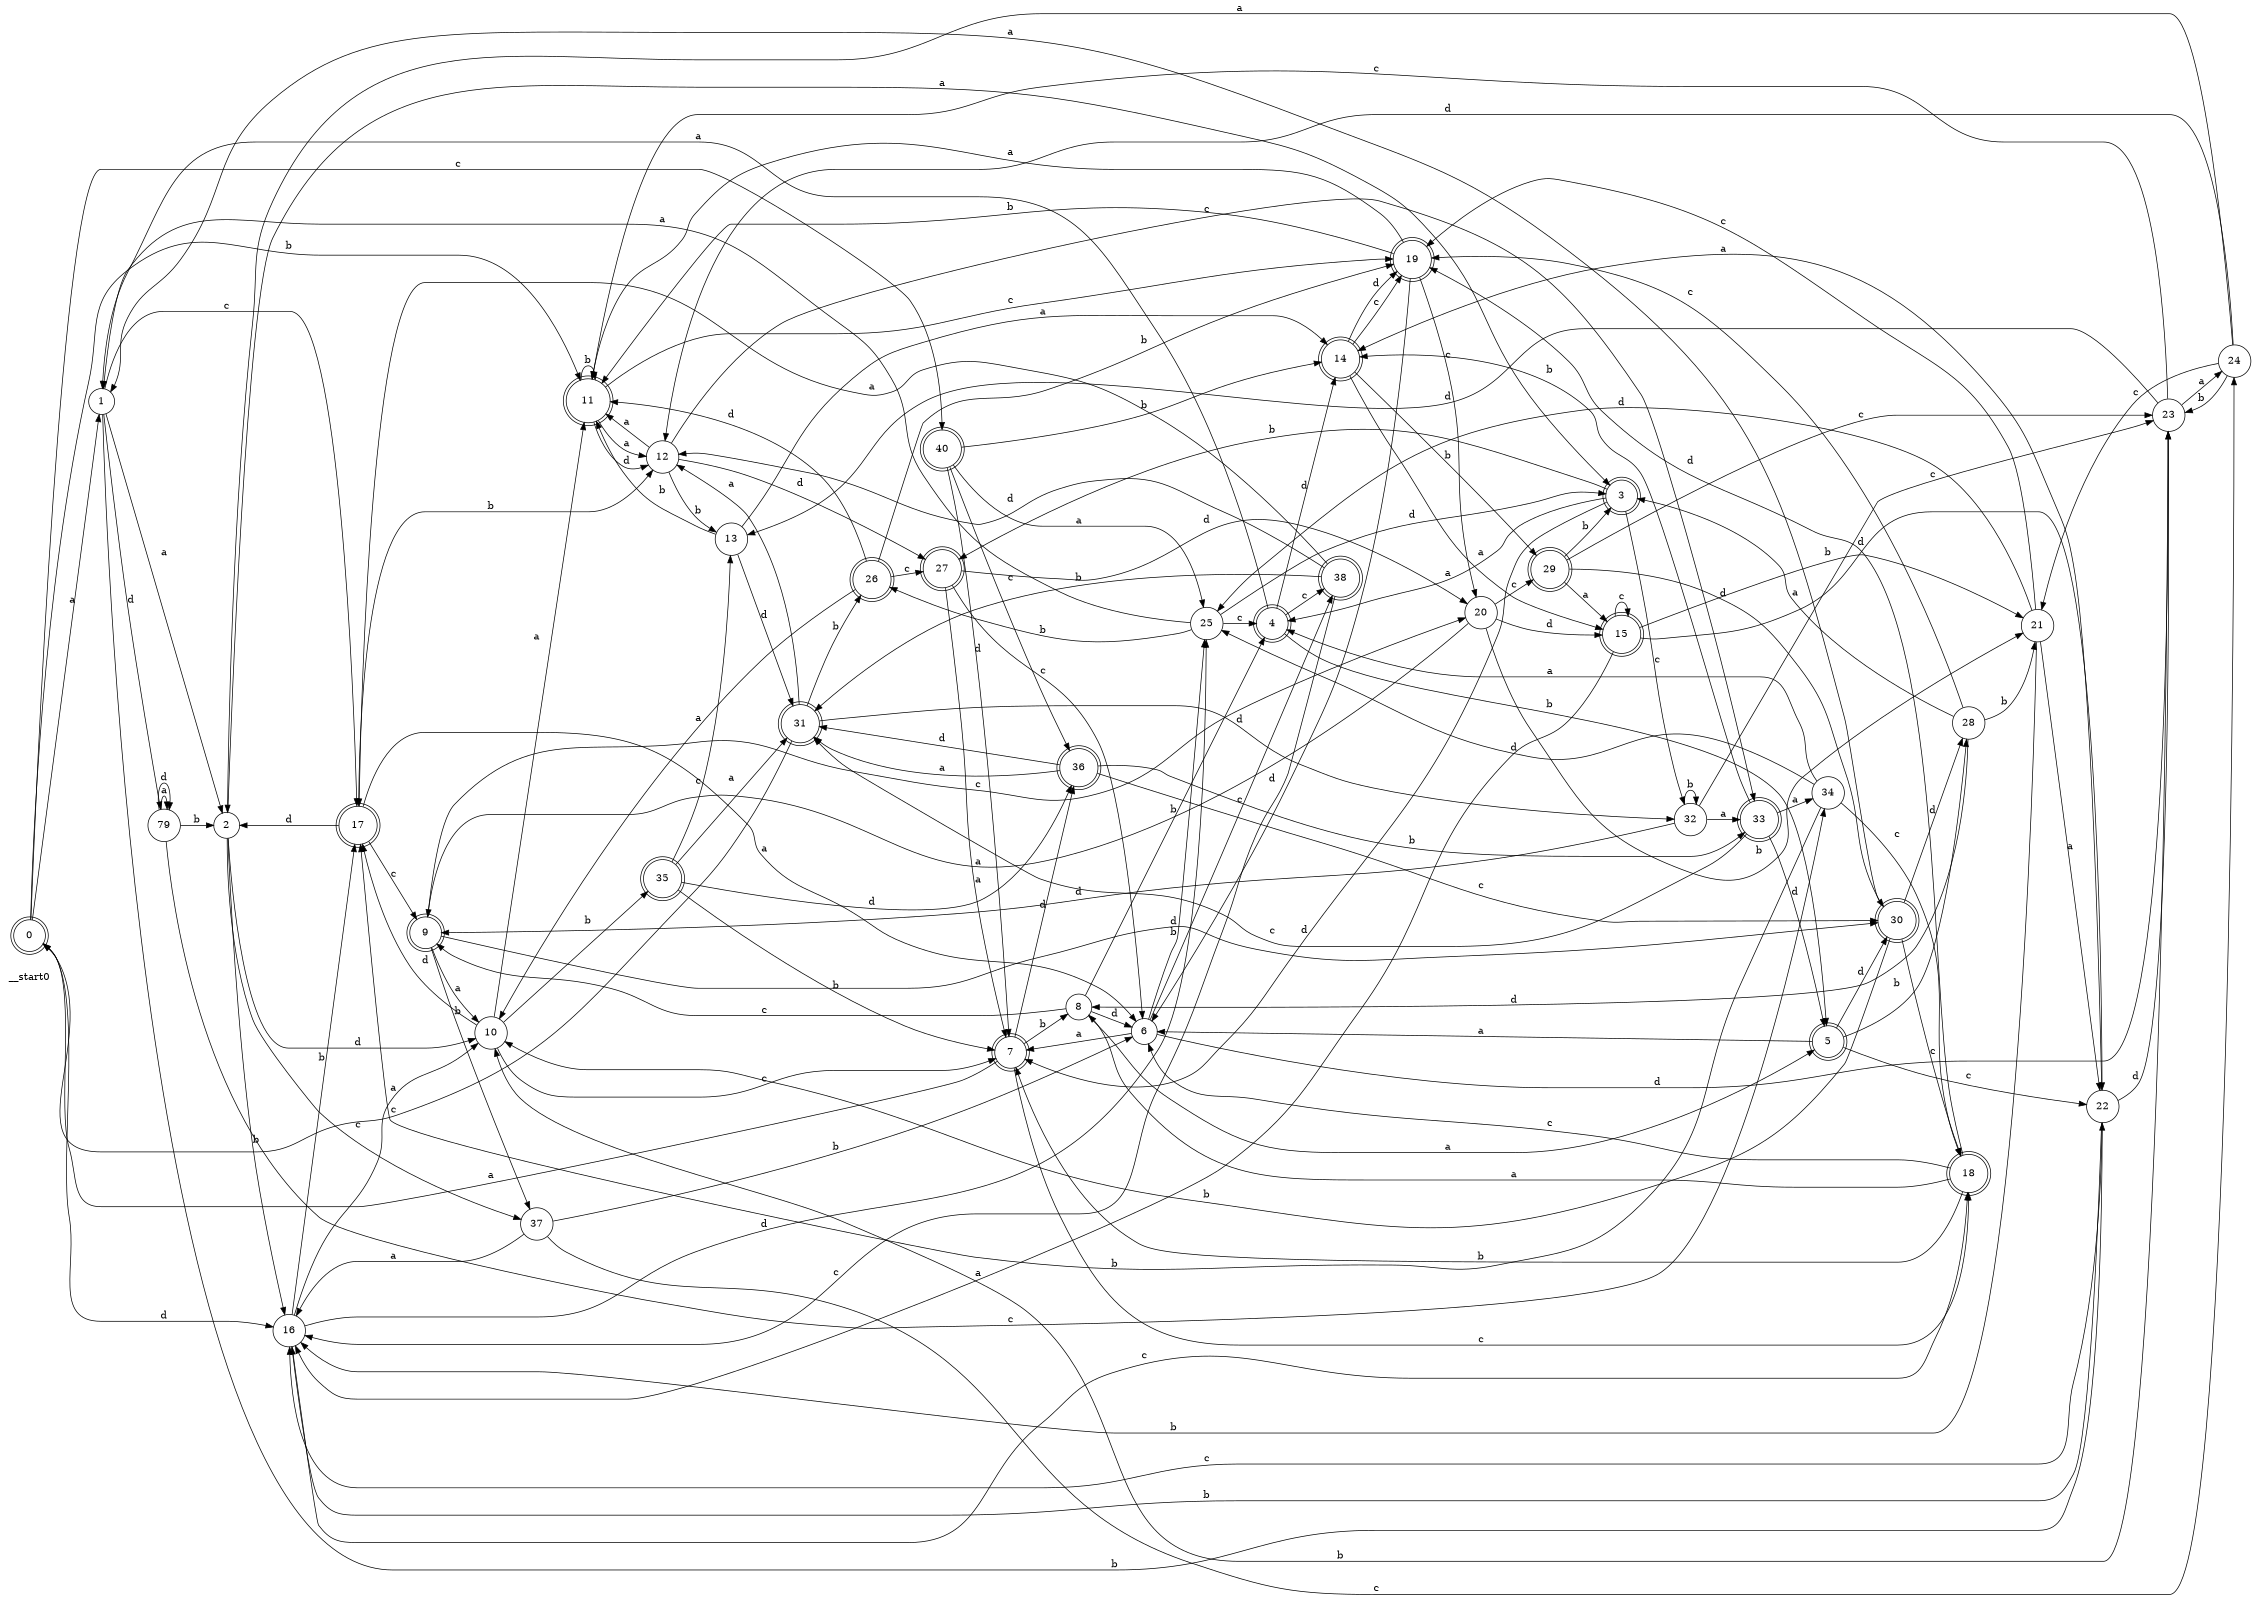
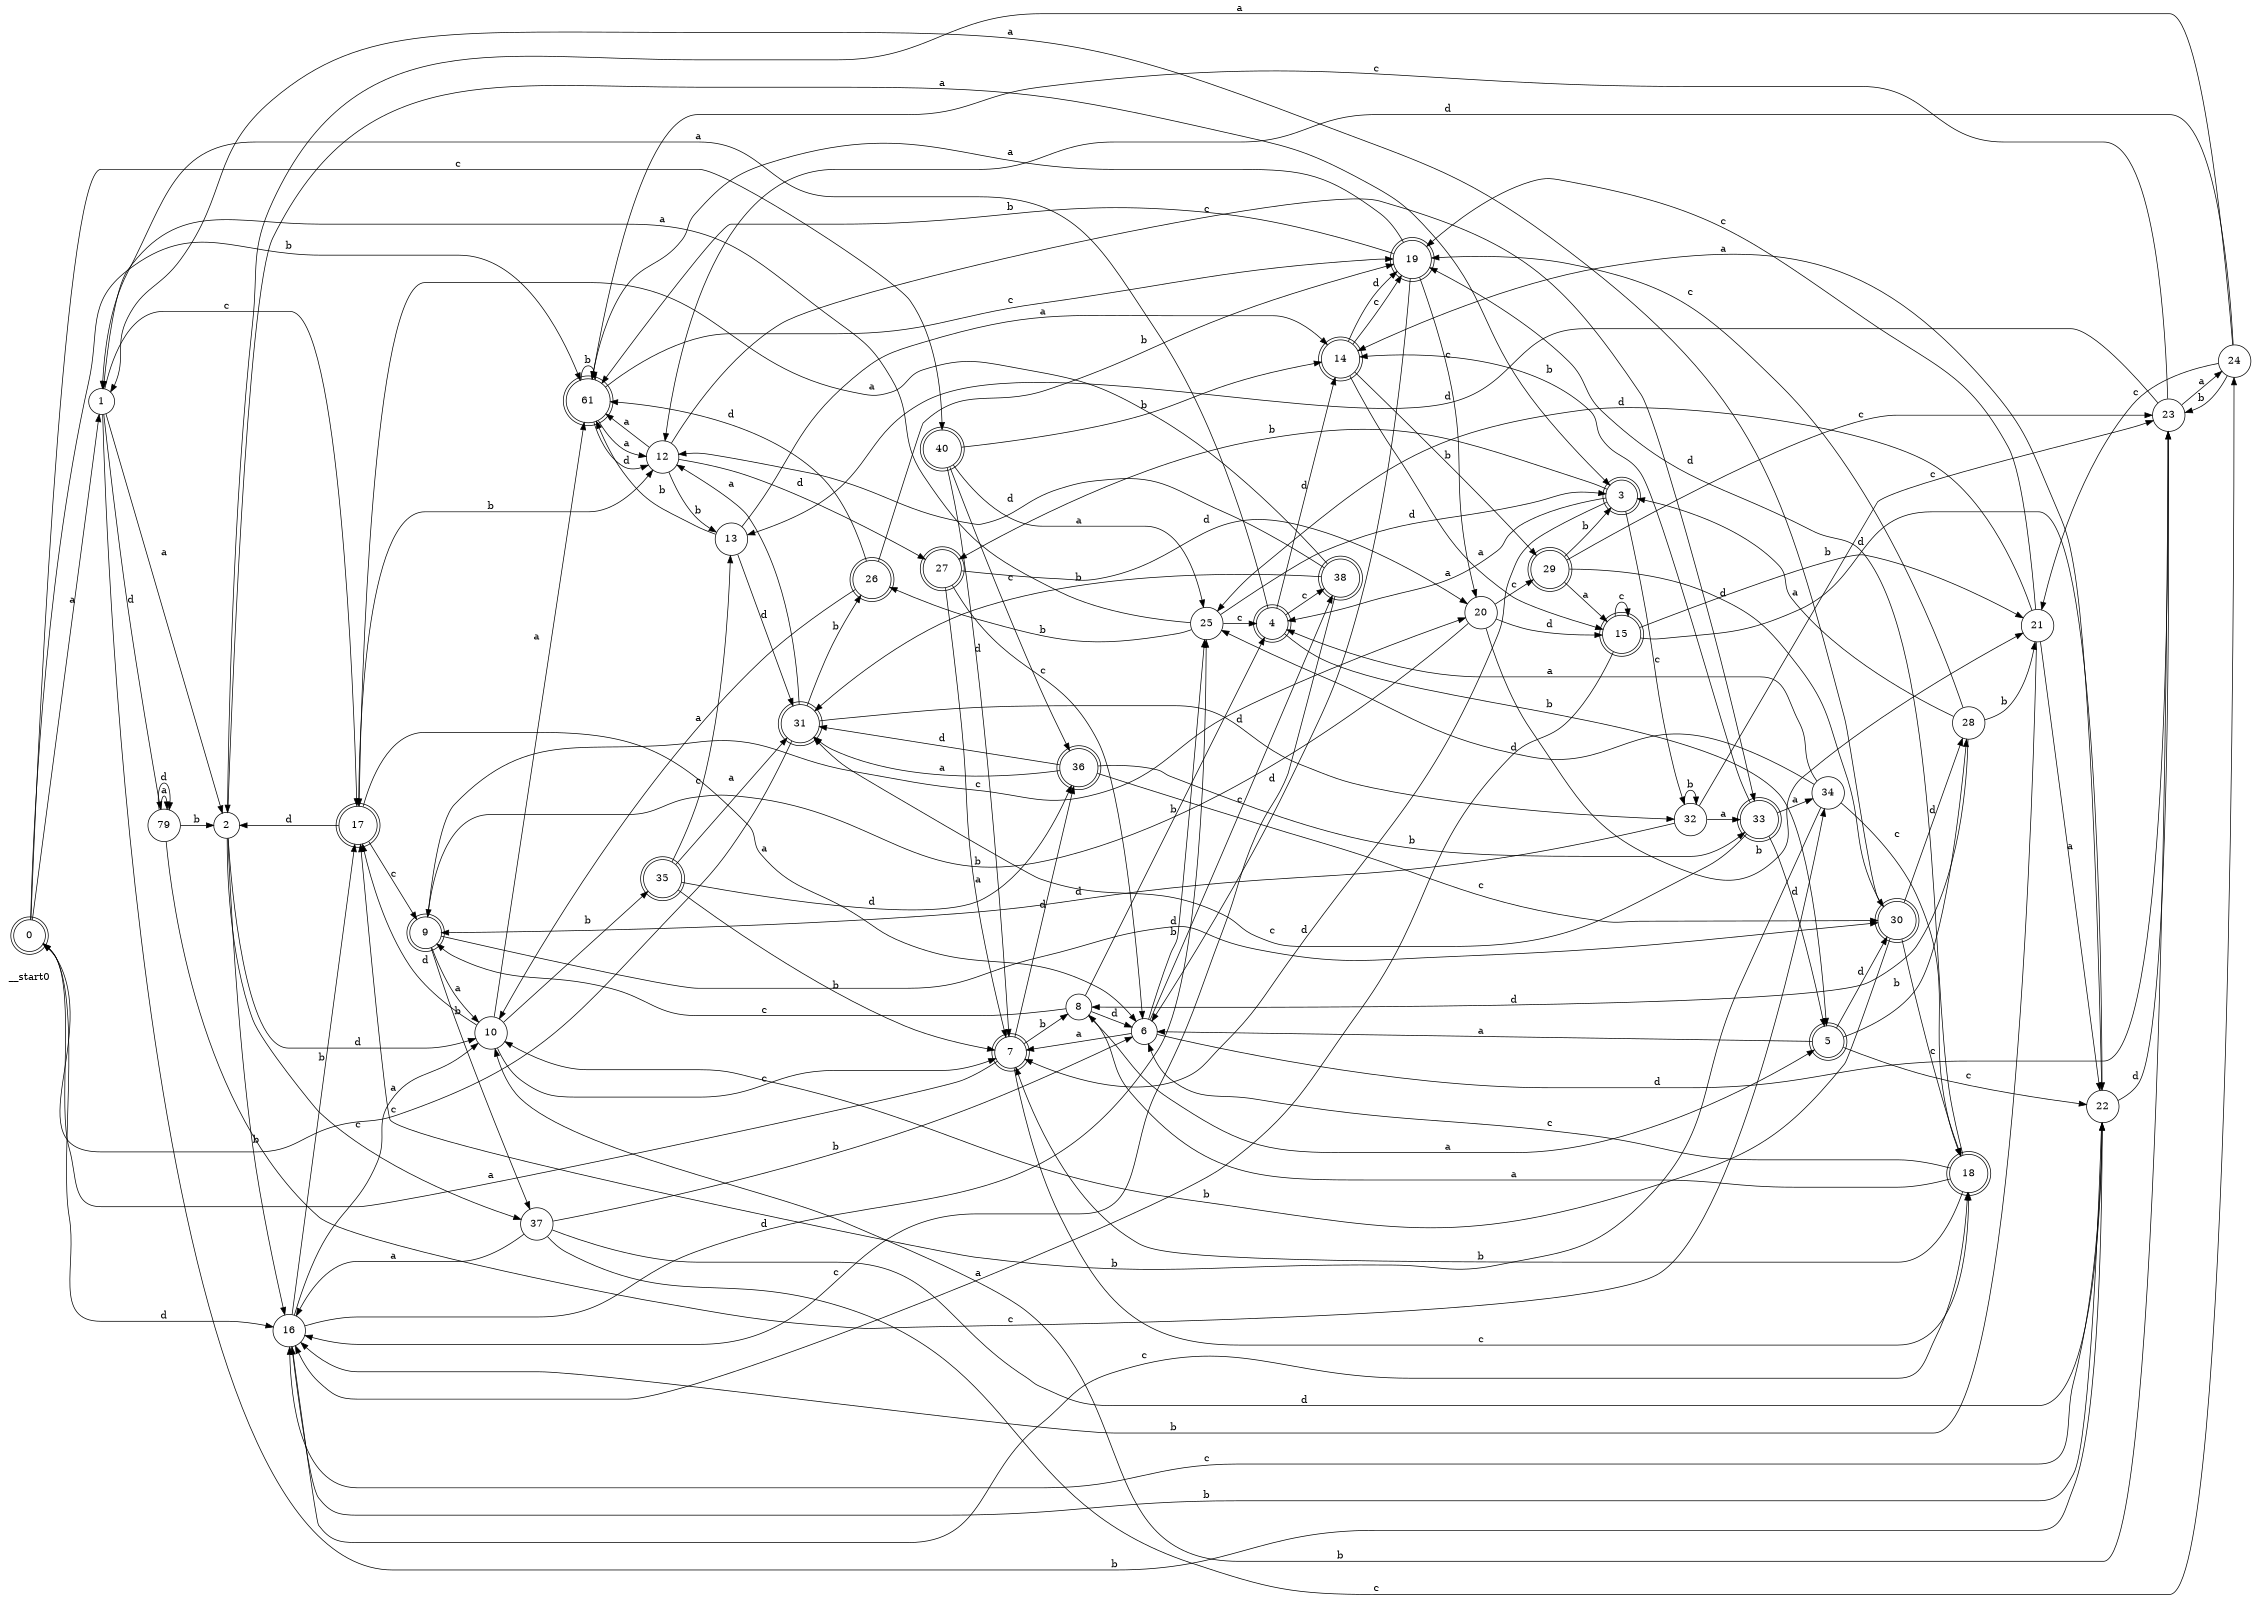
(588, 401) -> (588, 401)
(903, 575) -> none
(978, 862) -> (978, 862)
none -> (1418, 1406)
